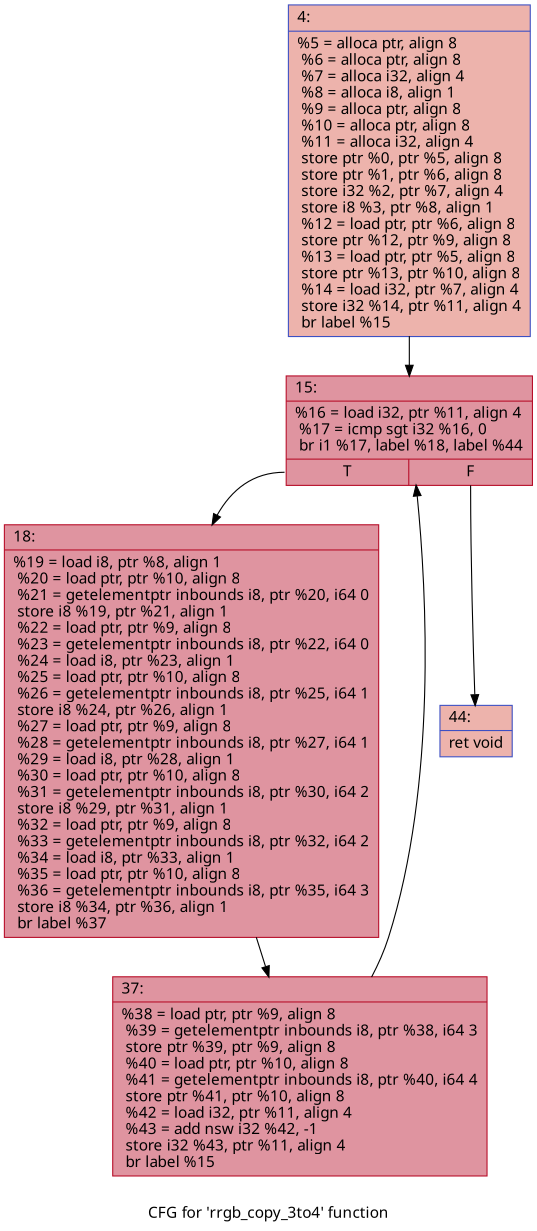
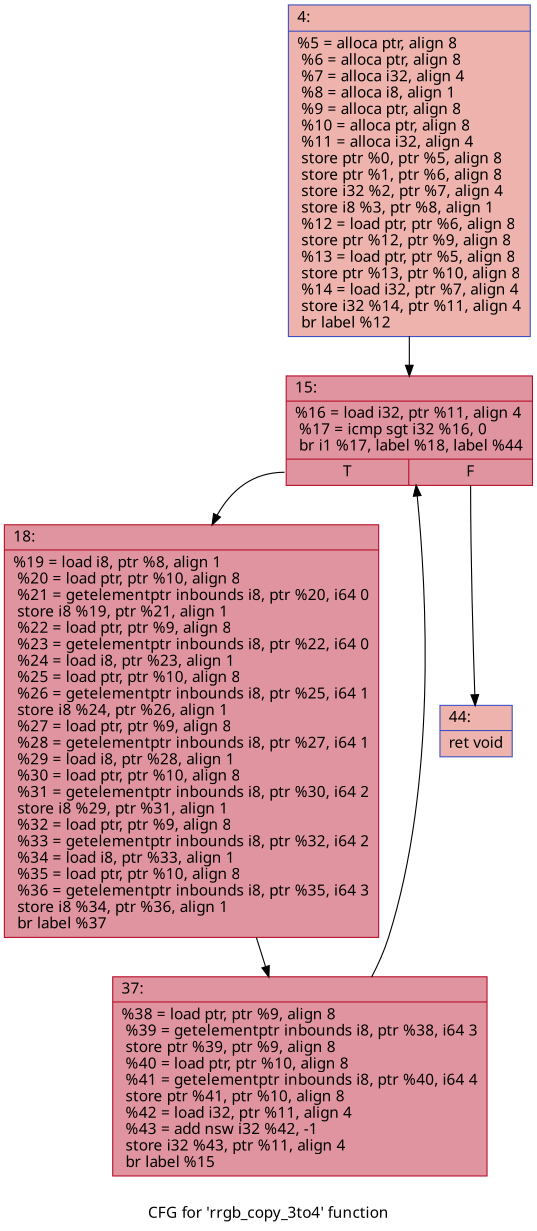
(344, 323) -> (344, 323)
